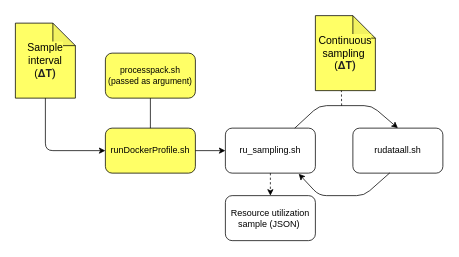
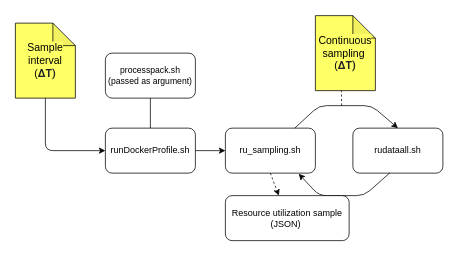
(150, 75) -> (150, 75)
(150, 150) -> (150, 150)
(270, 218) -> (287, 218)
